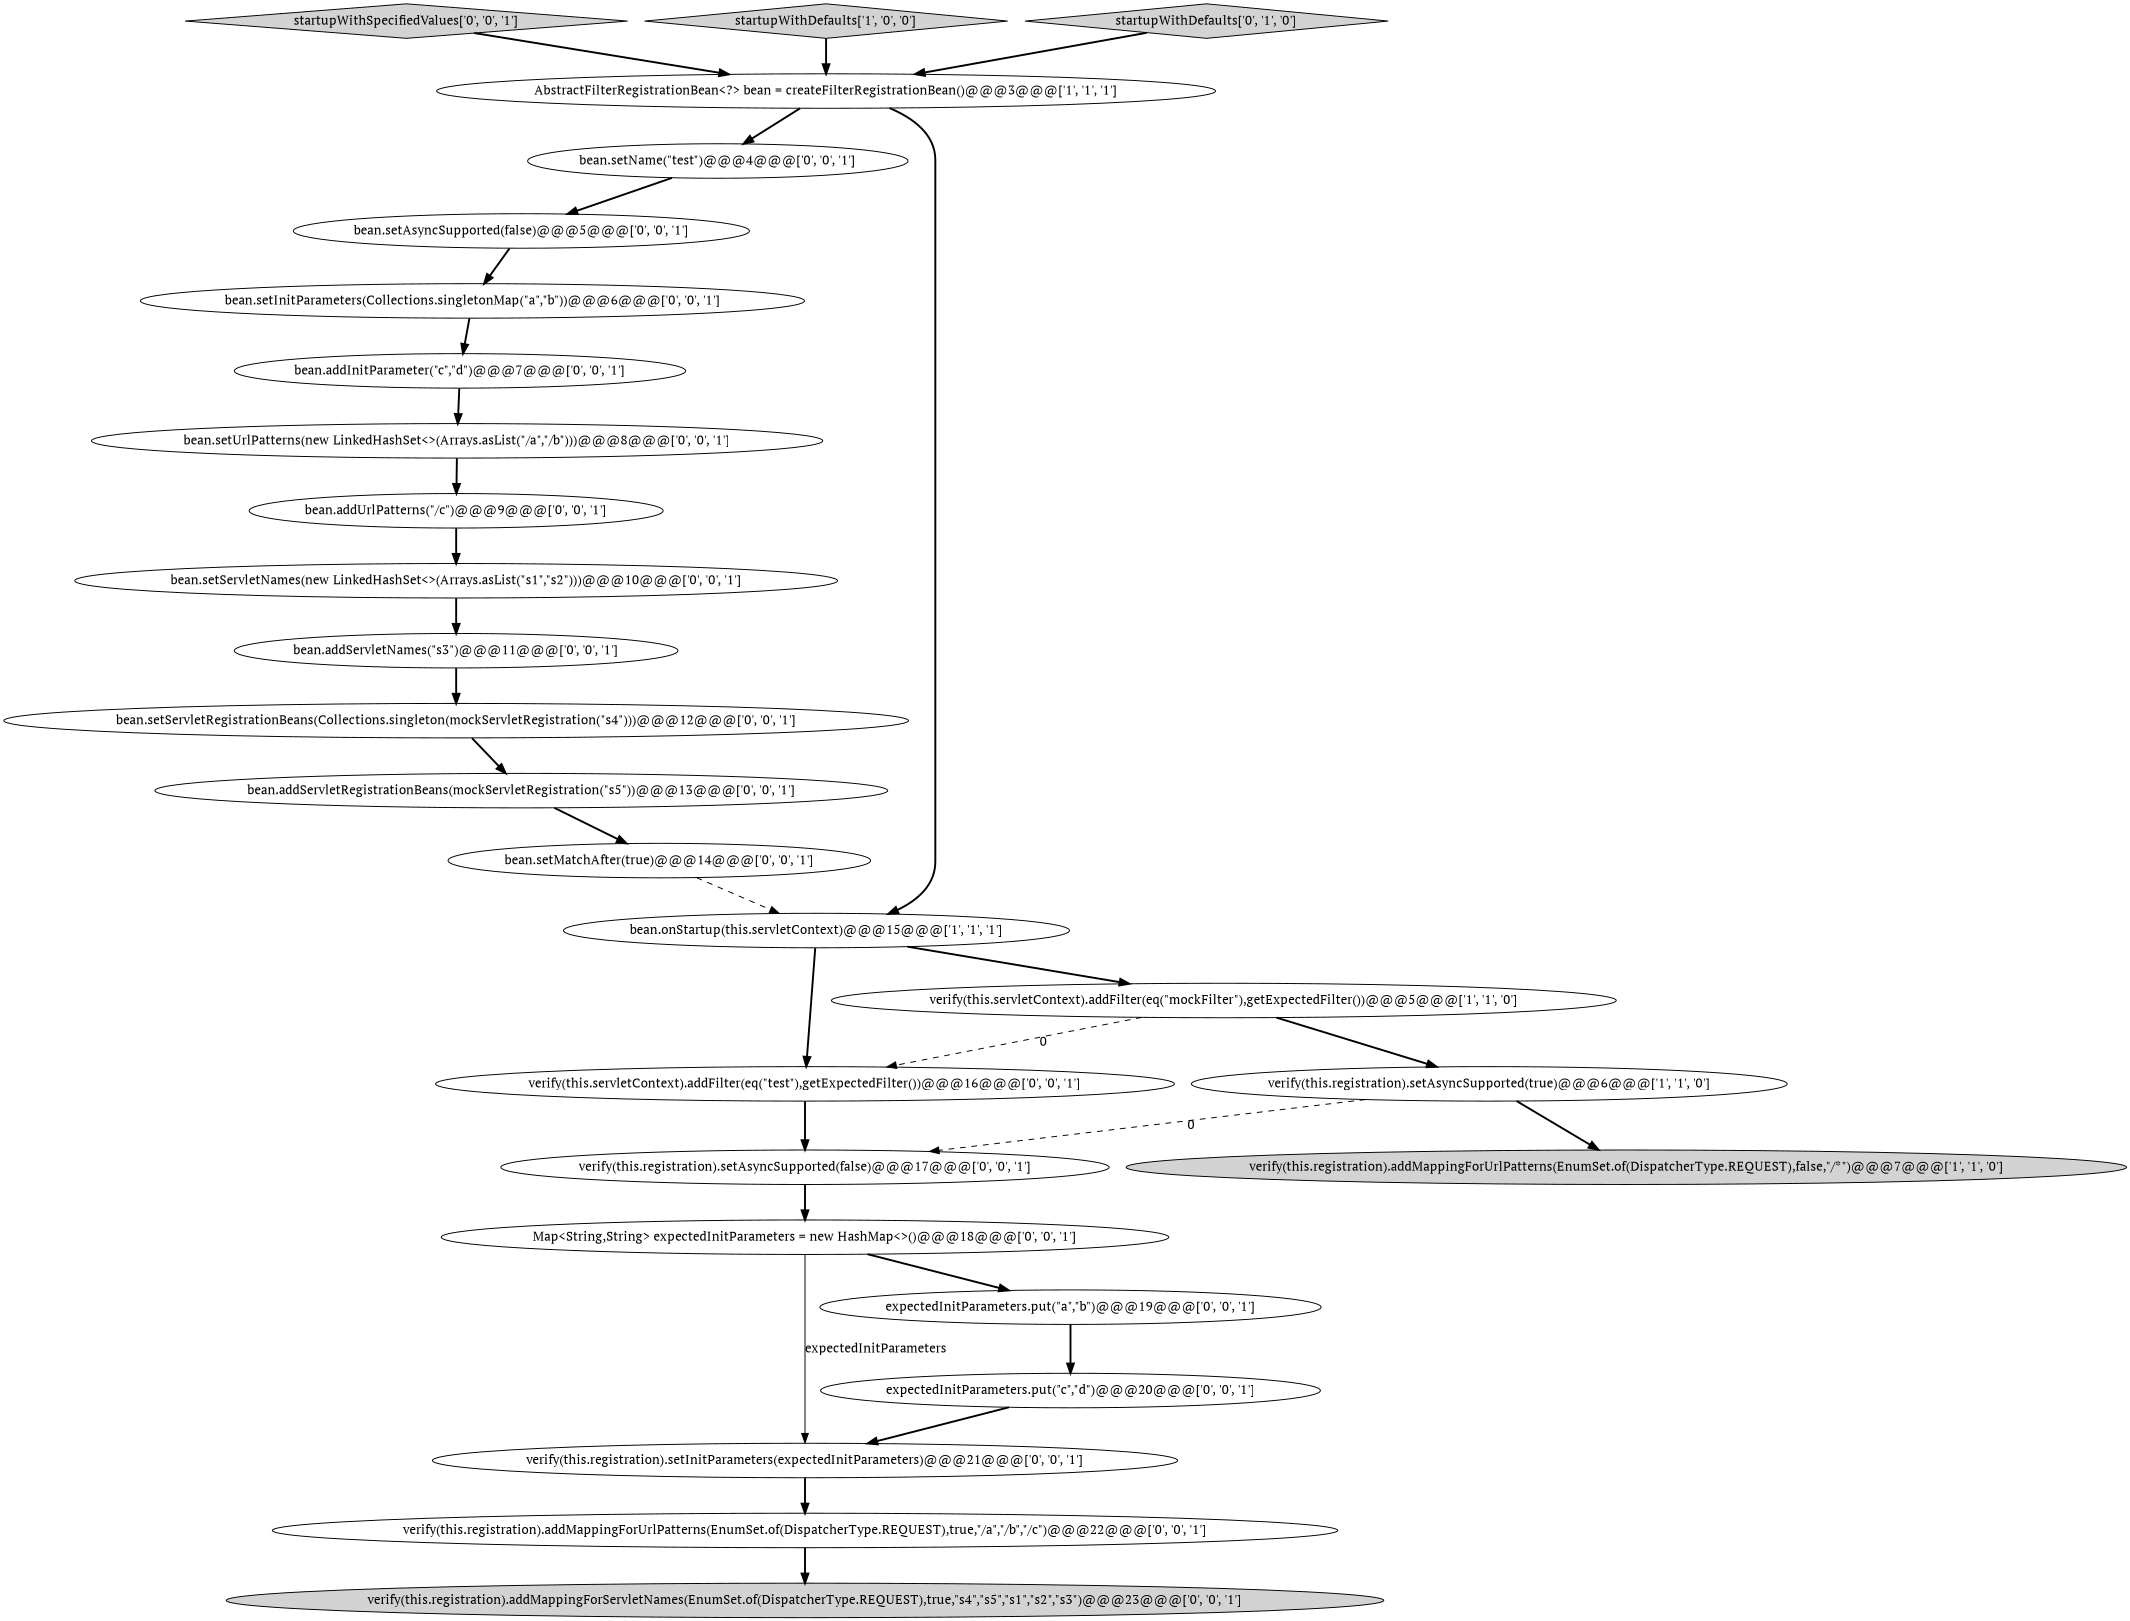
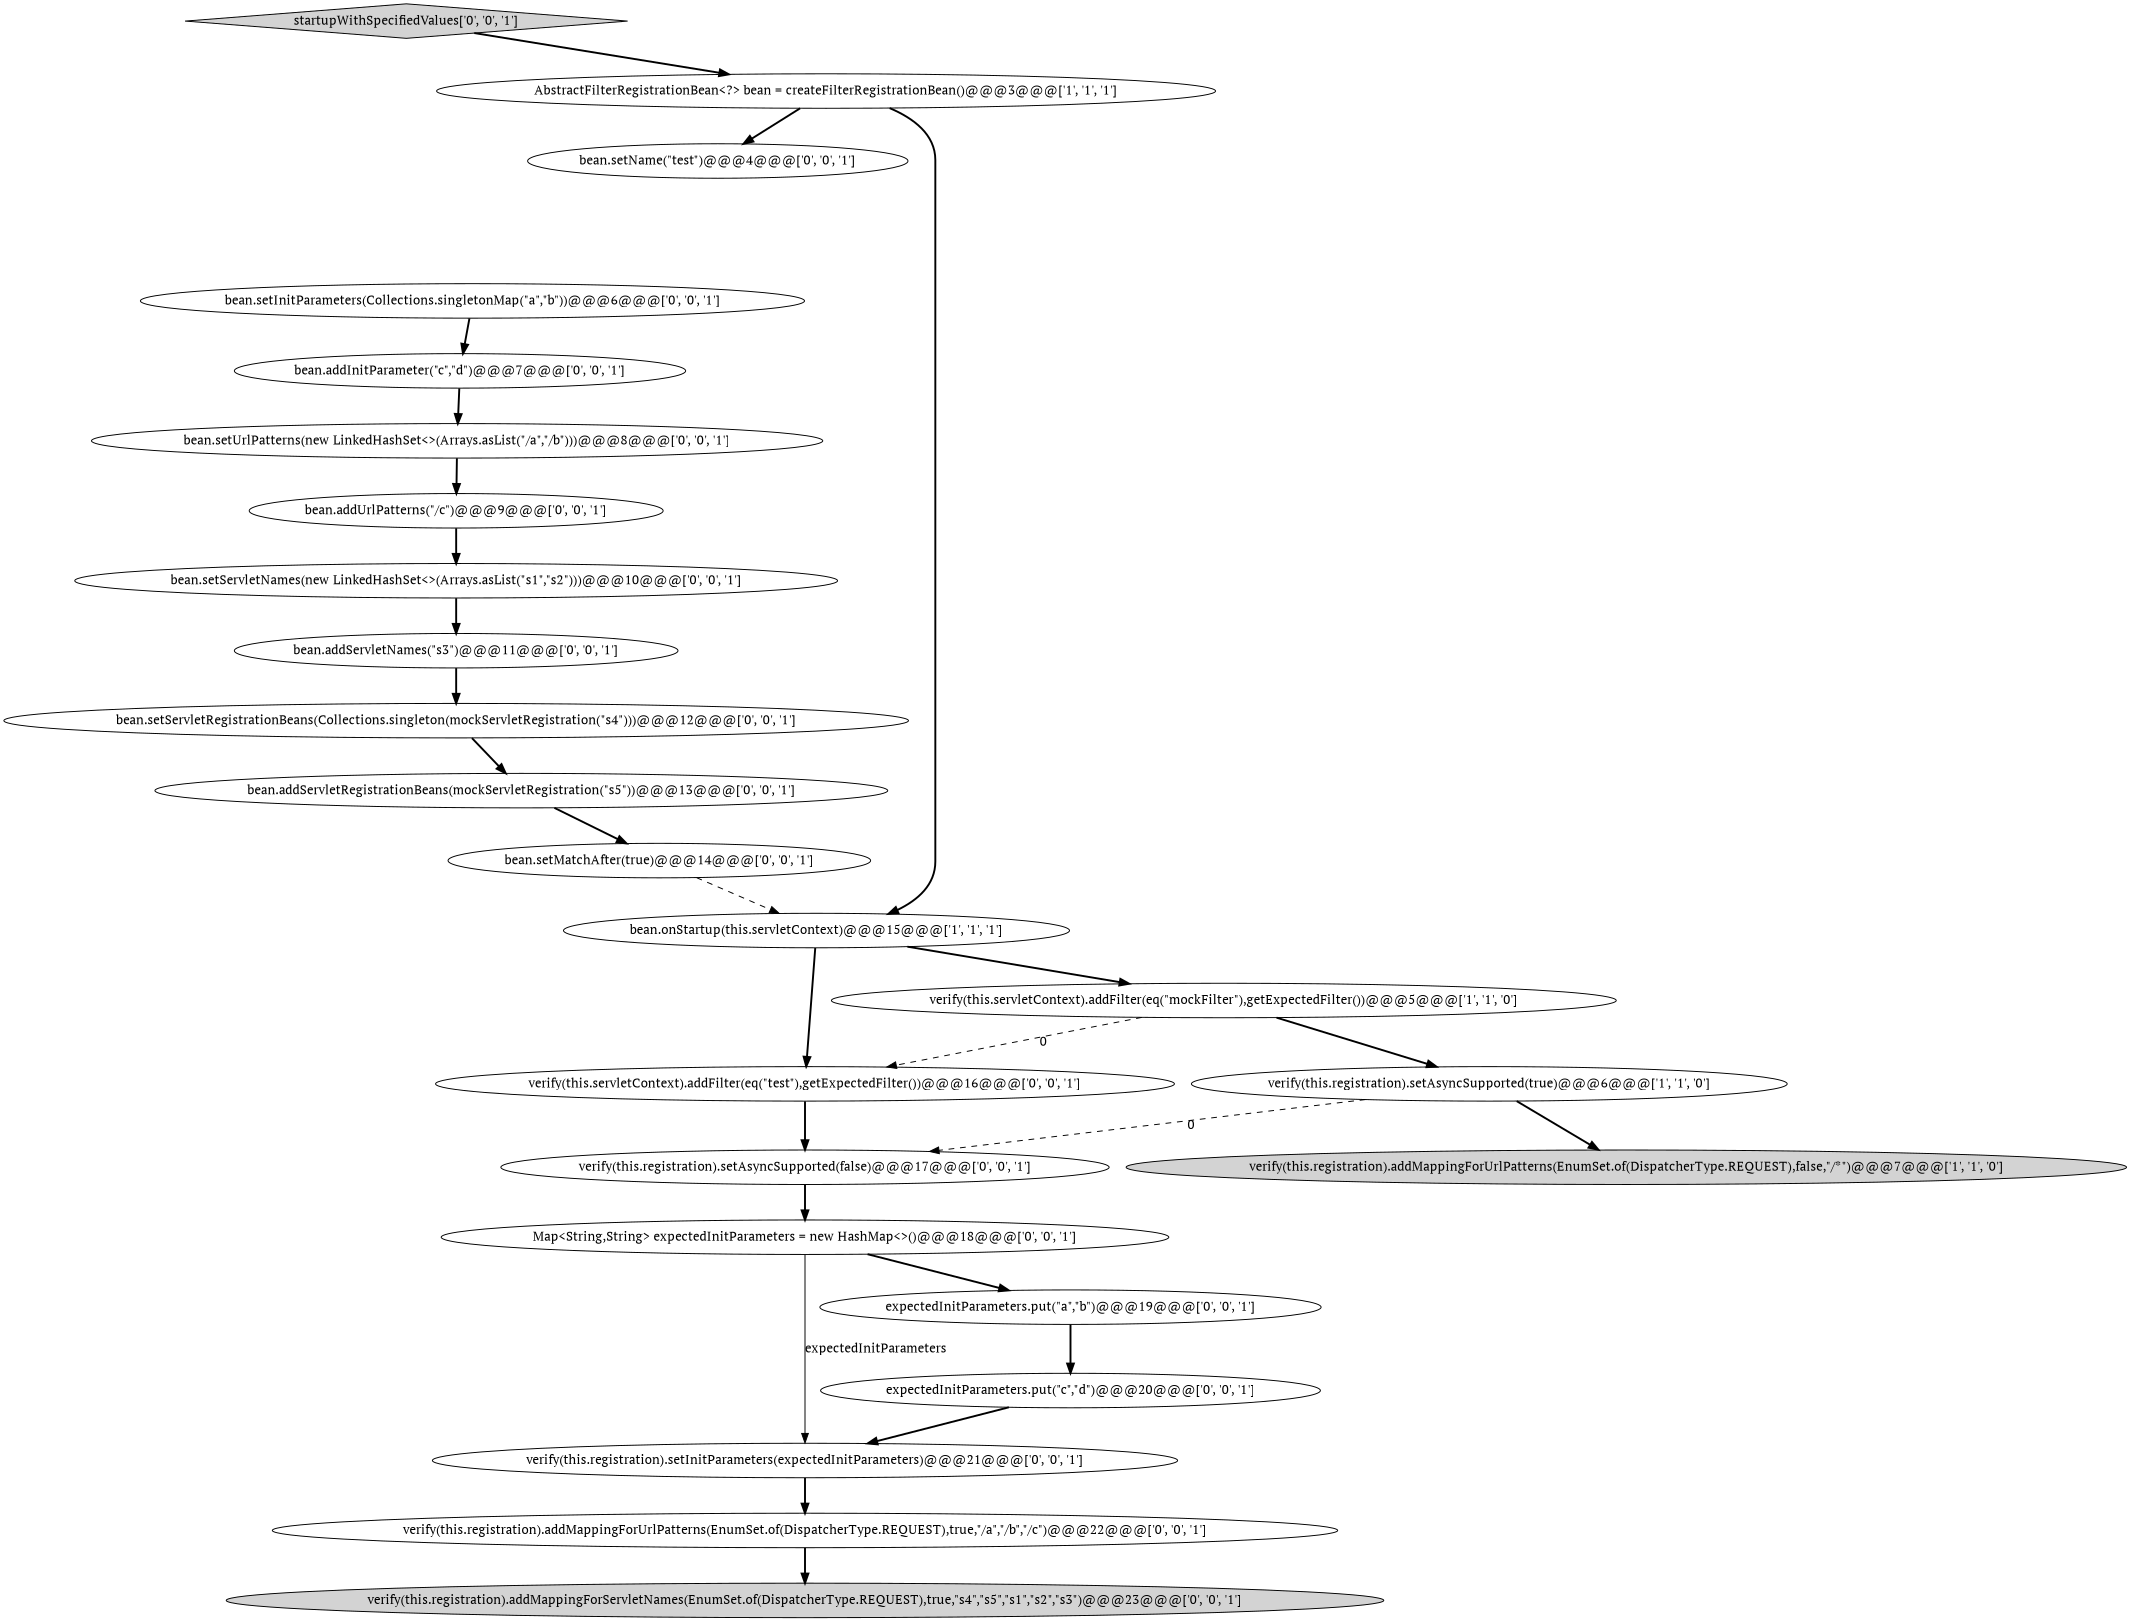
(826, 21) -> none
(1207, 21) -> none
(521, 231) -> none
